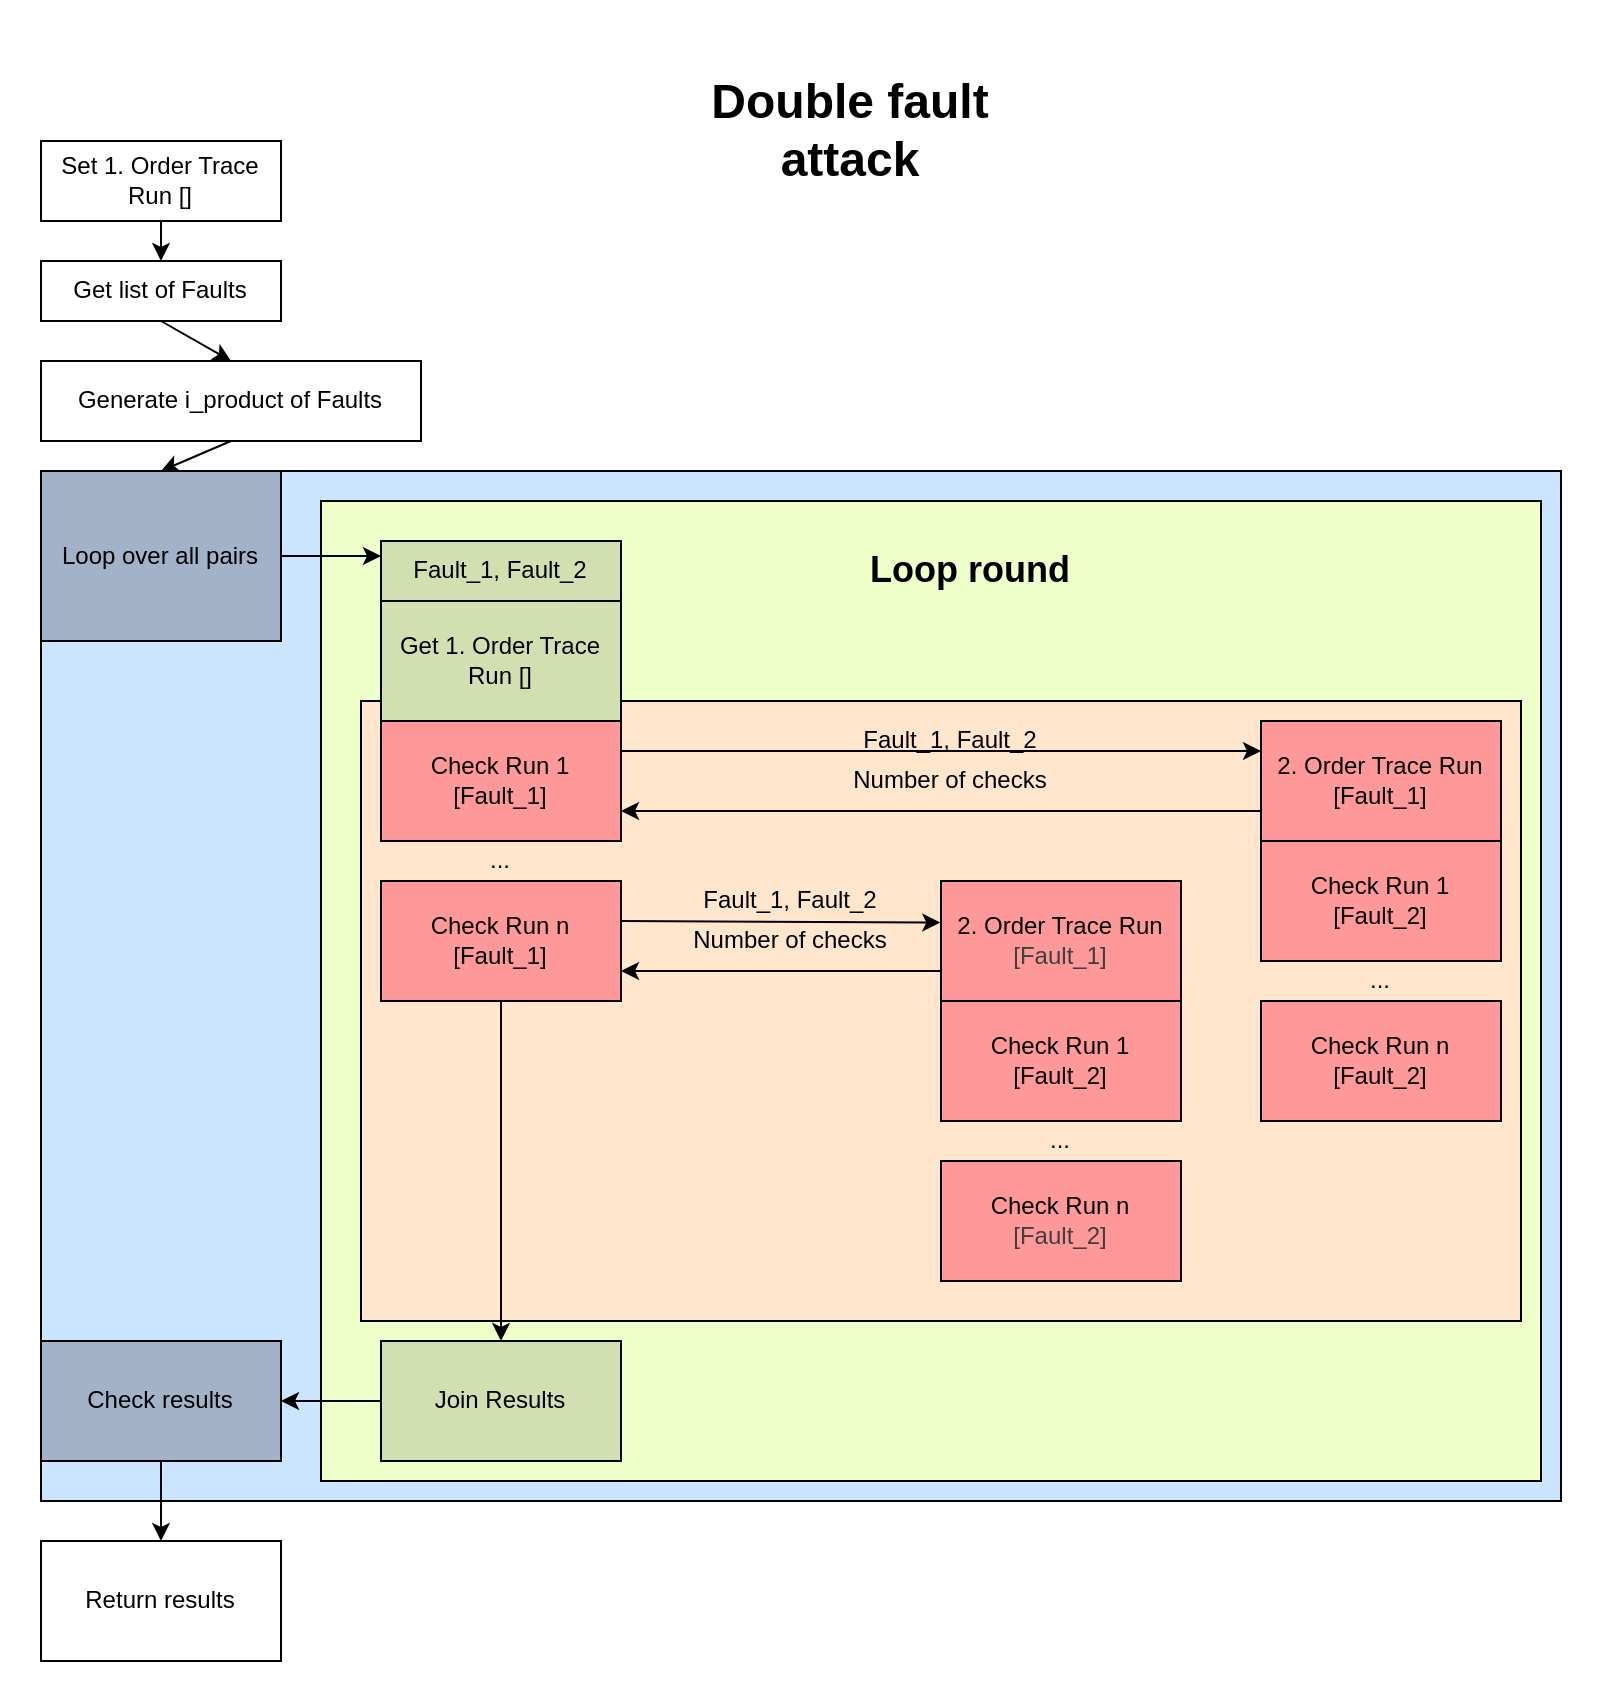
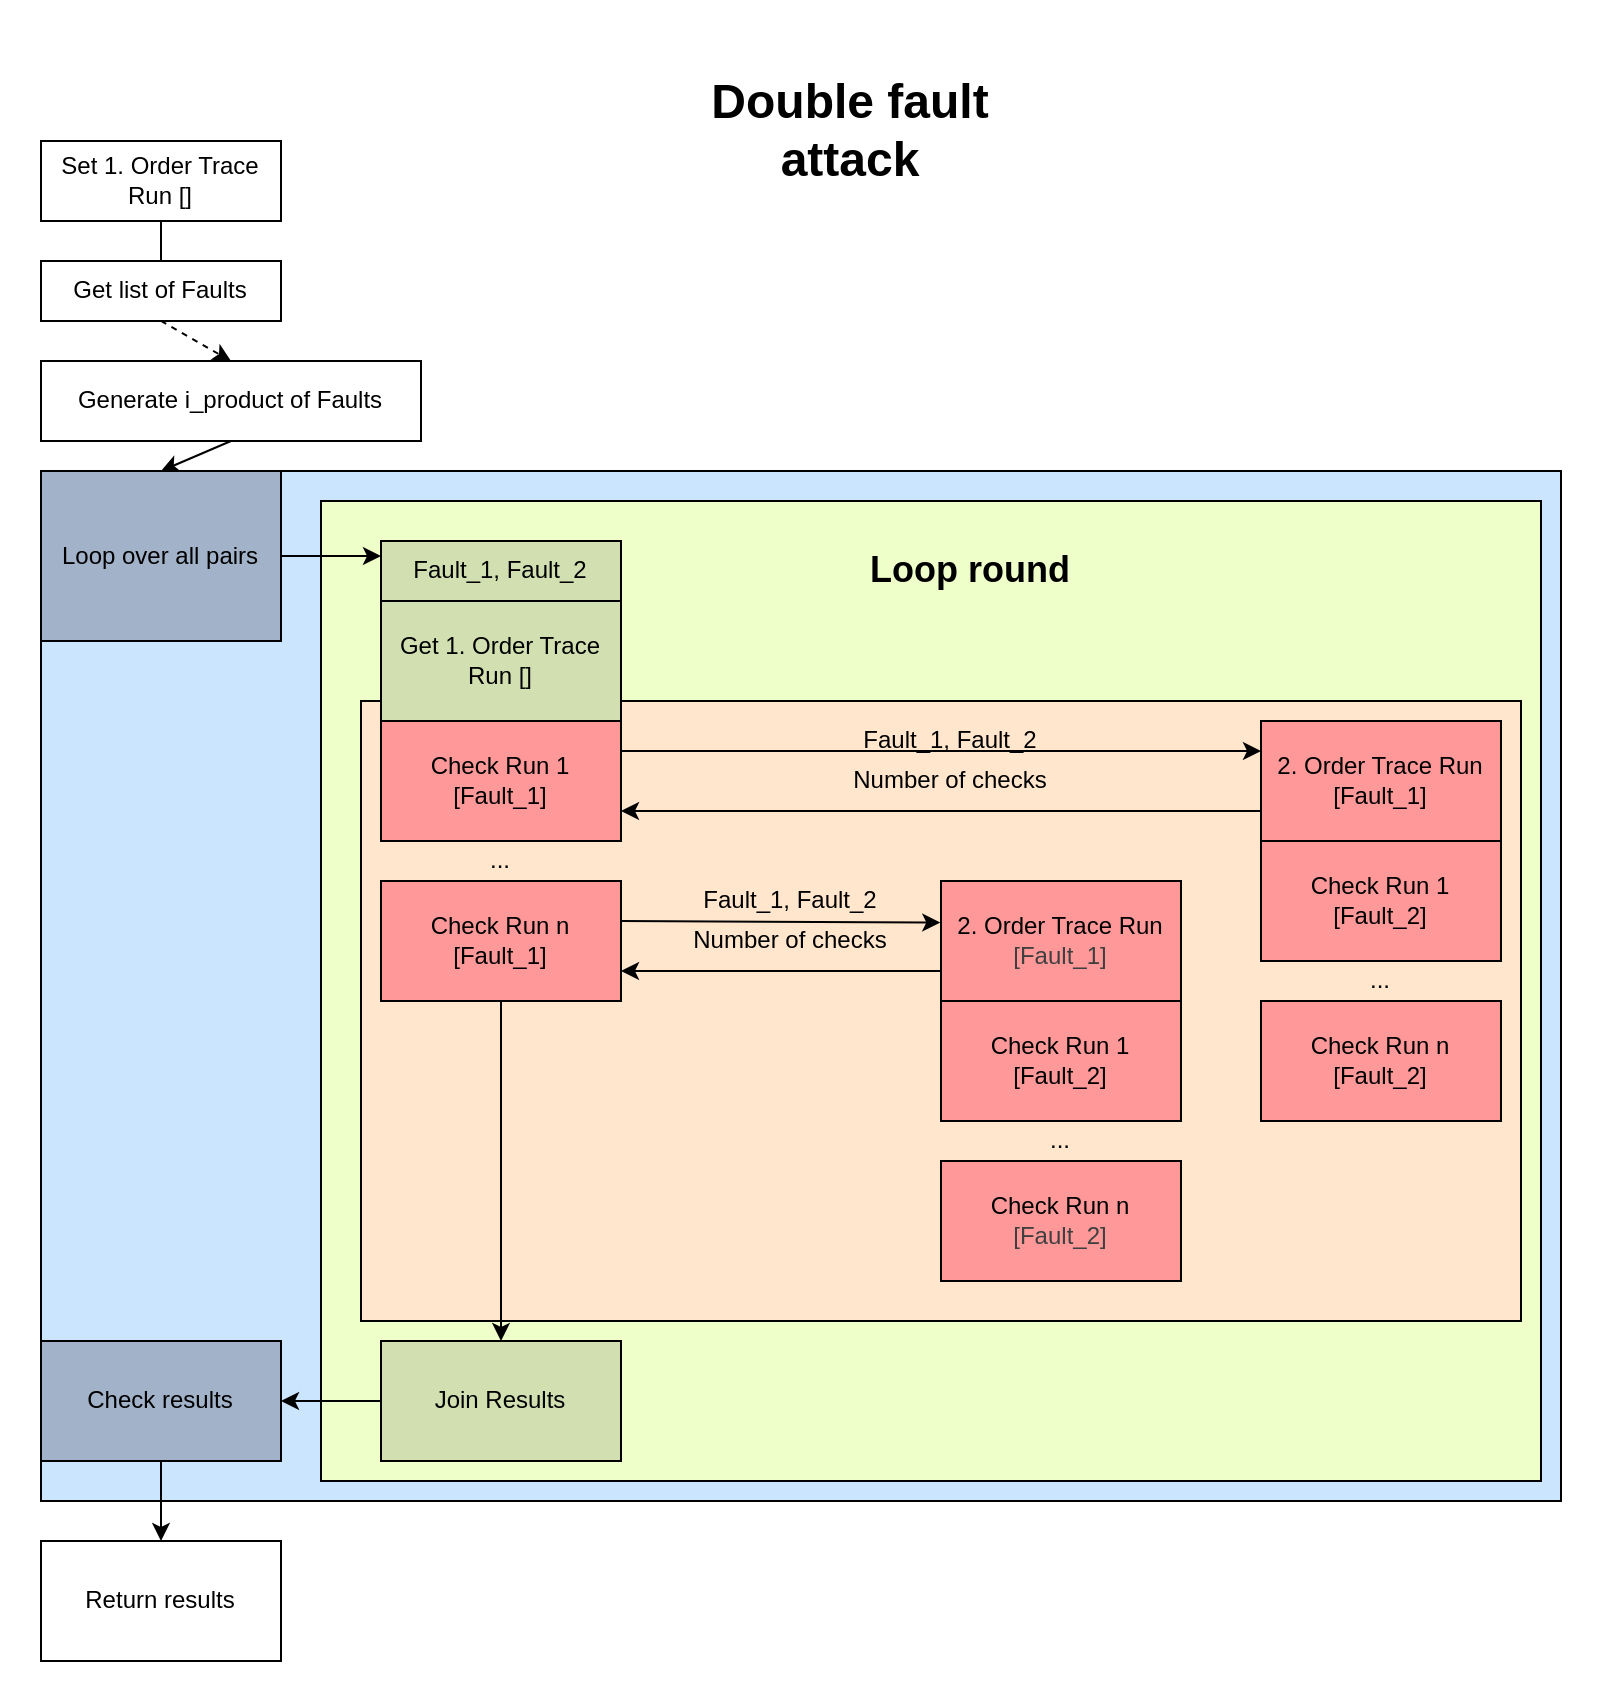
(161, 246) -> (161, 251)
(192, 339) -> (192, 339)
